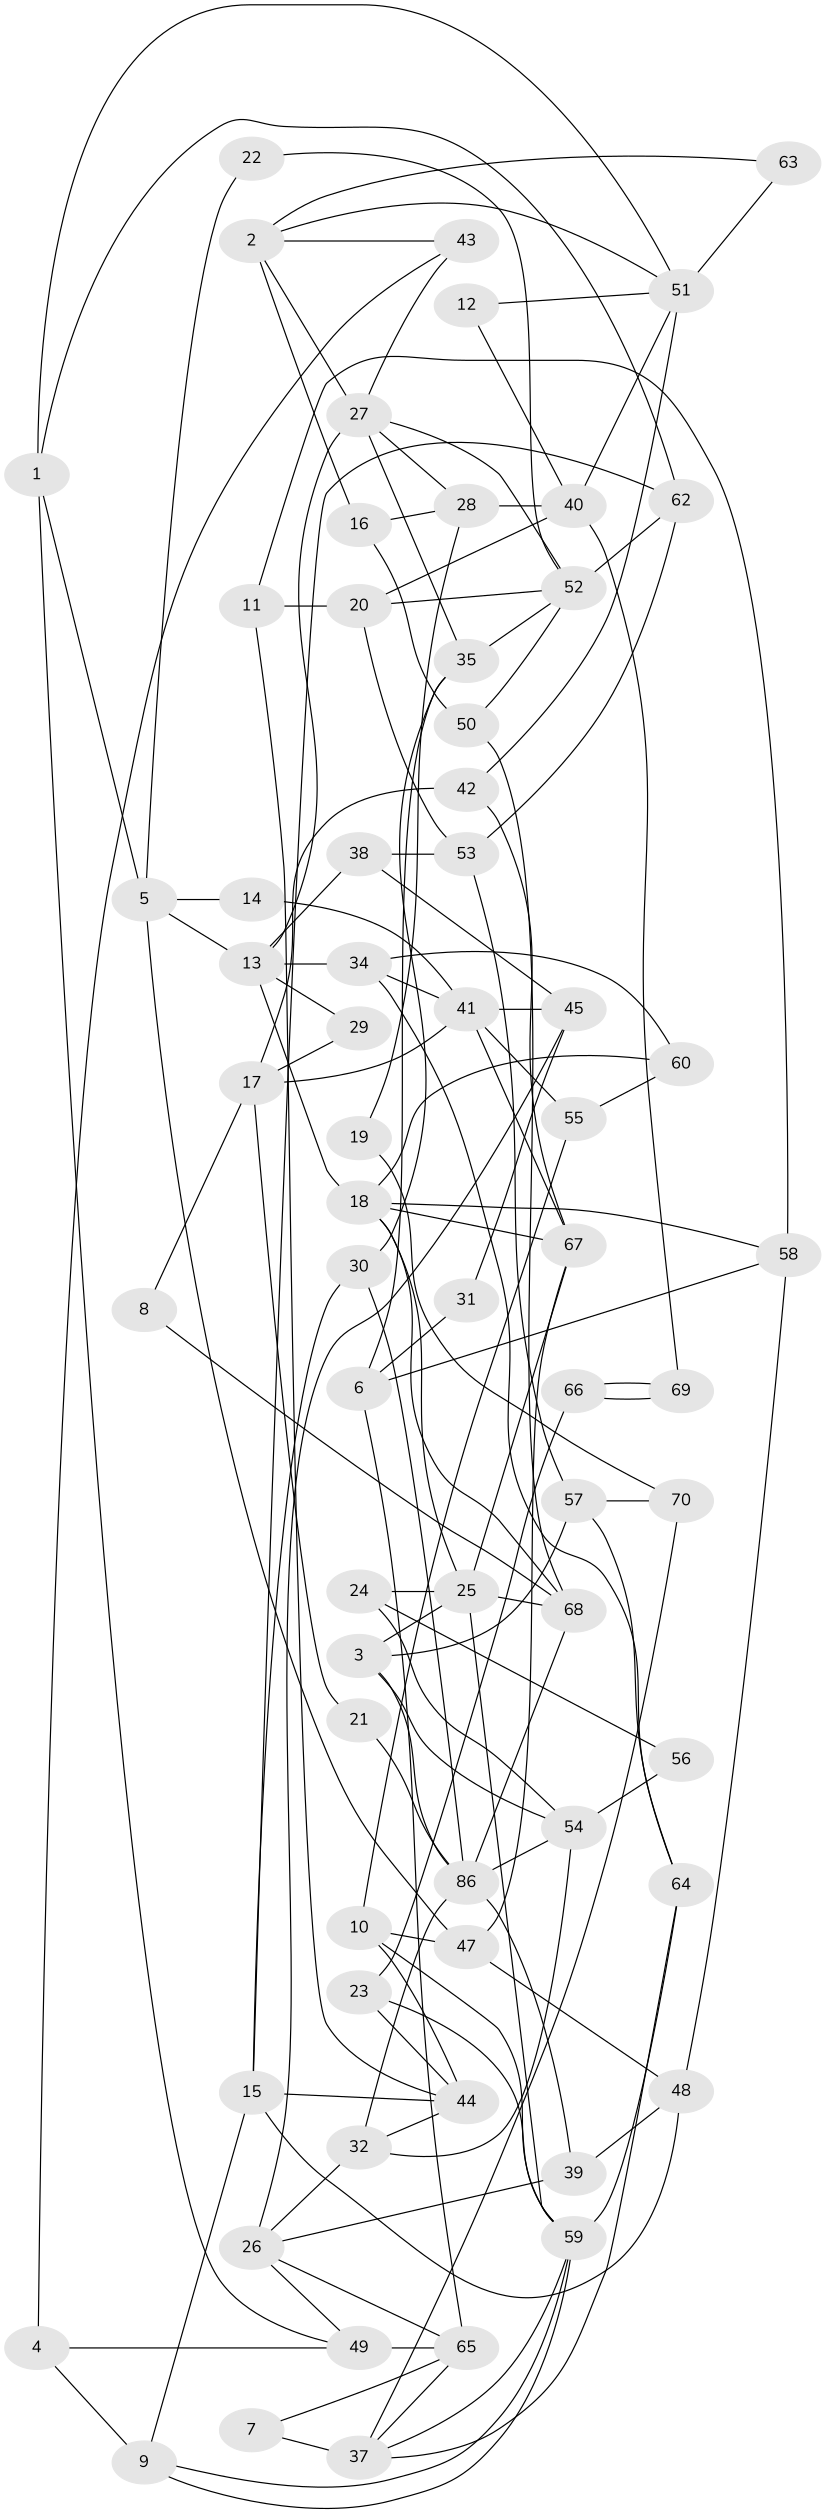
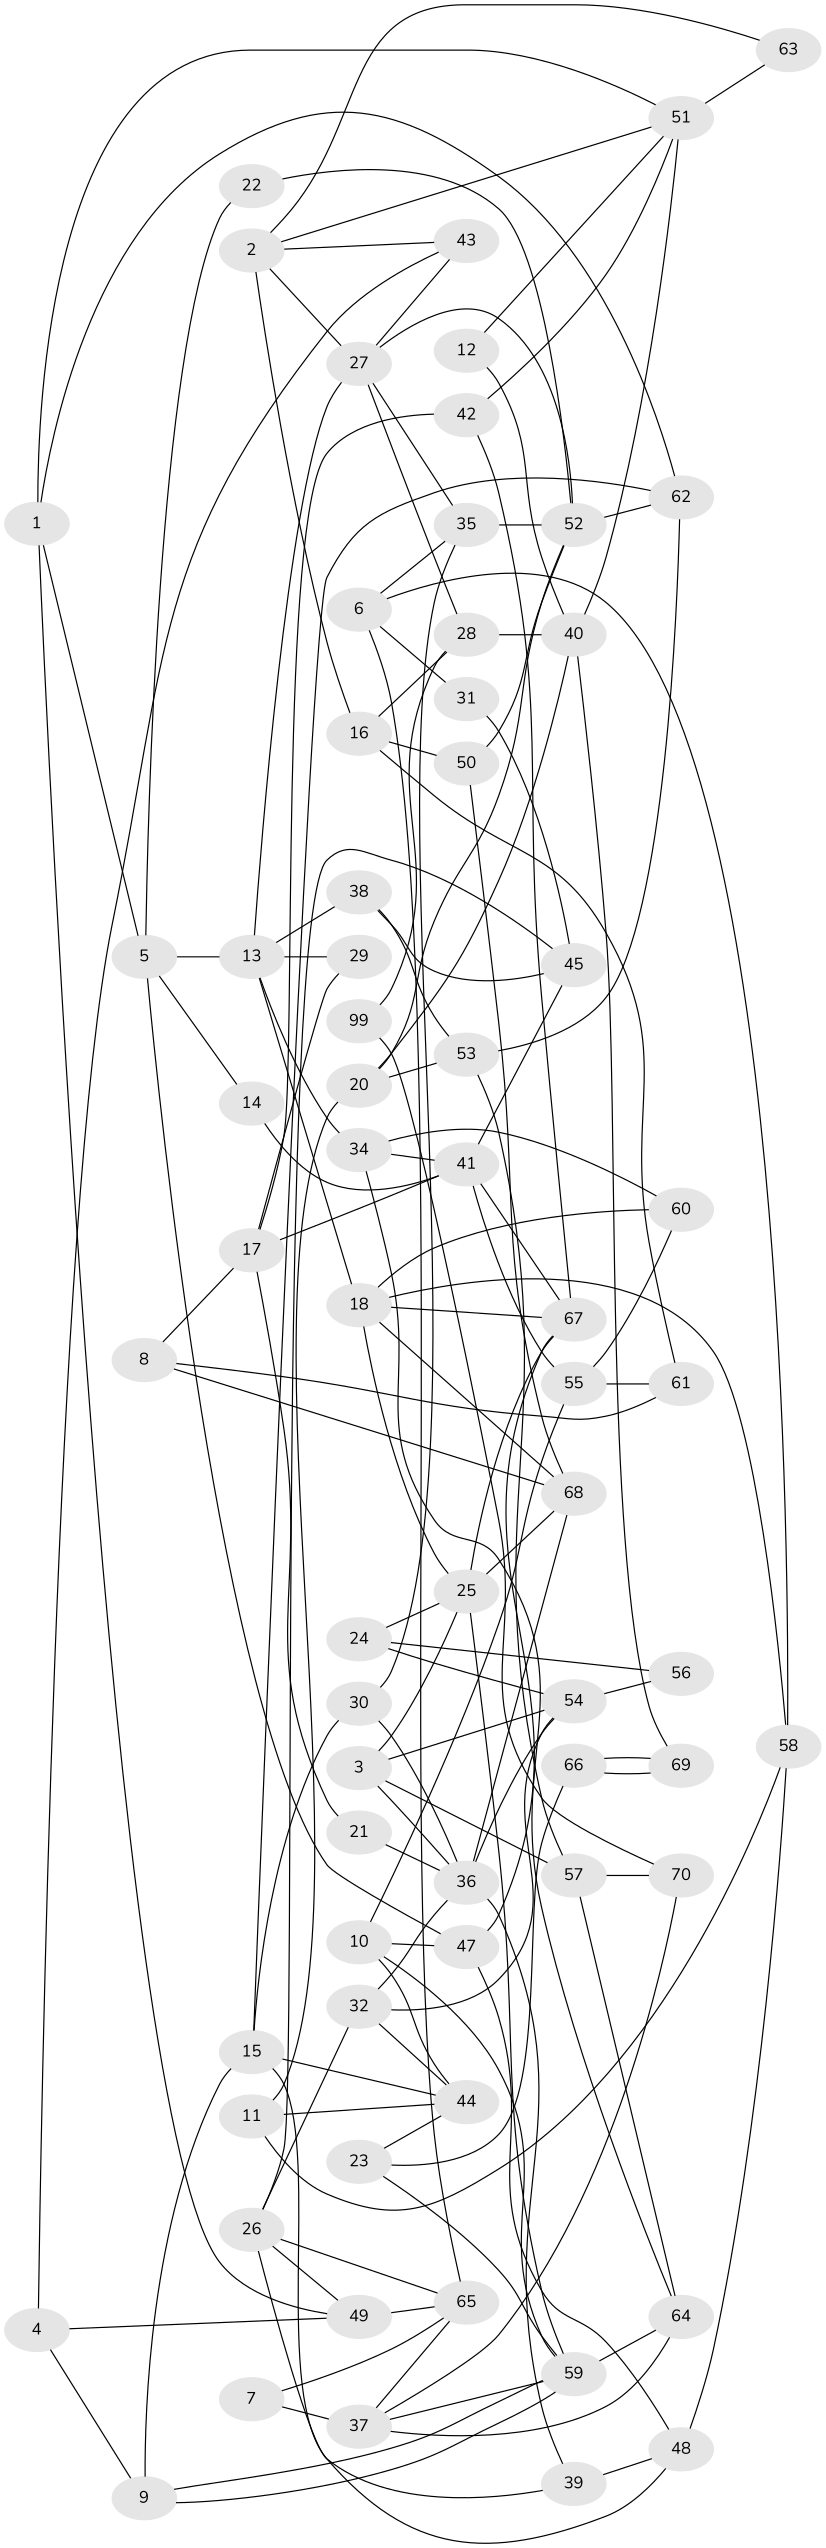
(359, 1138) -> (359, 1021)
none -> (681, 1384)
(466, 1883) -> (466, 1883)
